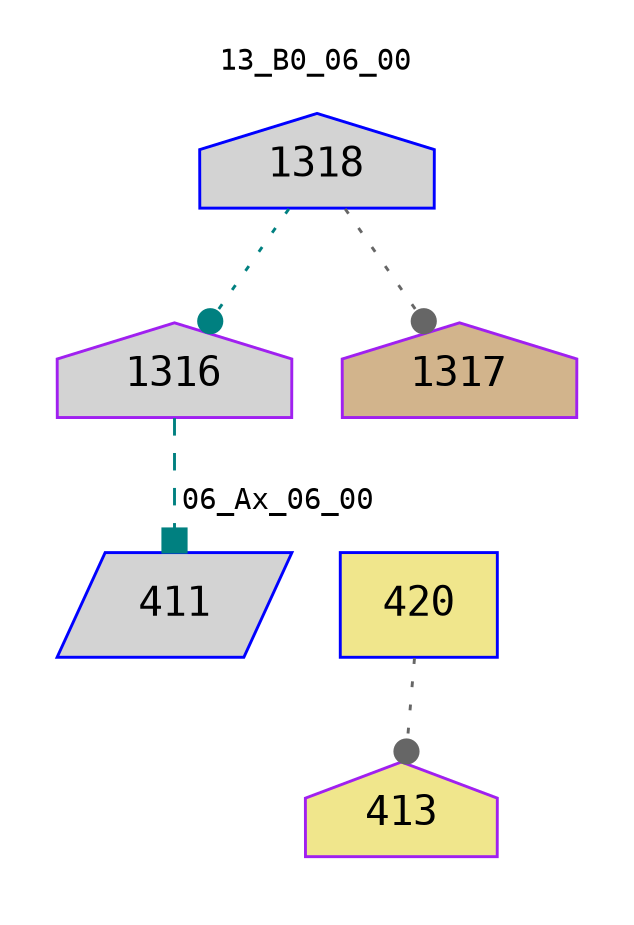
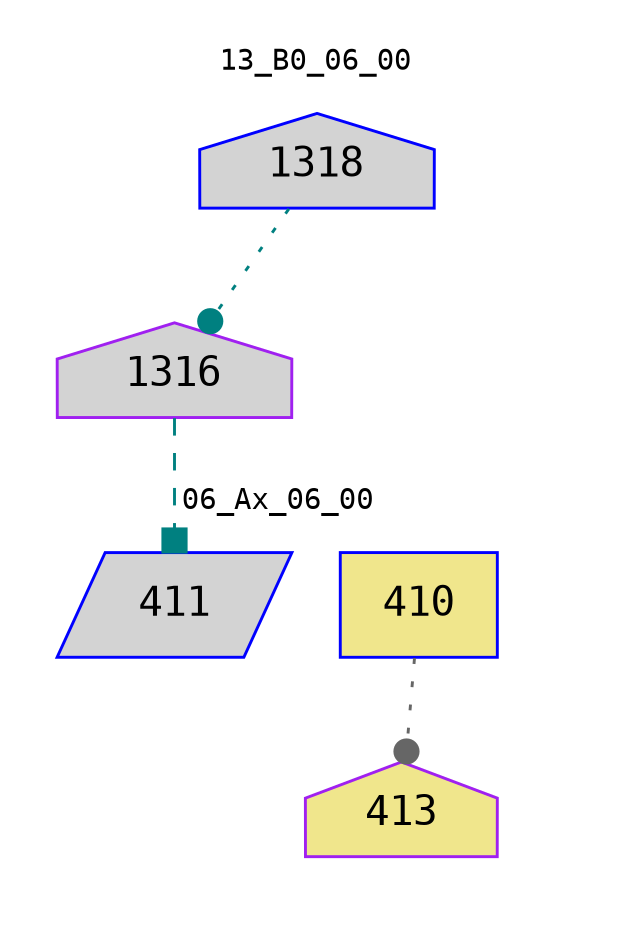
(460, 375) -> none
(419, 605) -> (419, 605)
